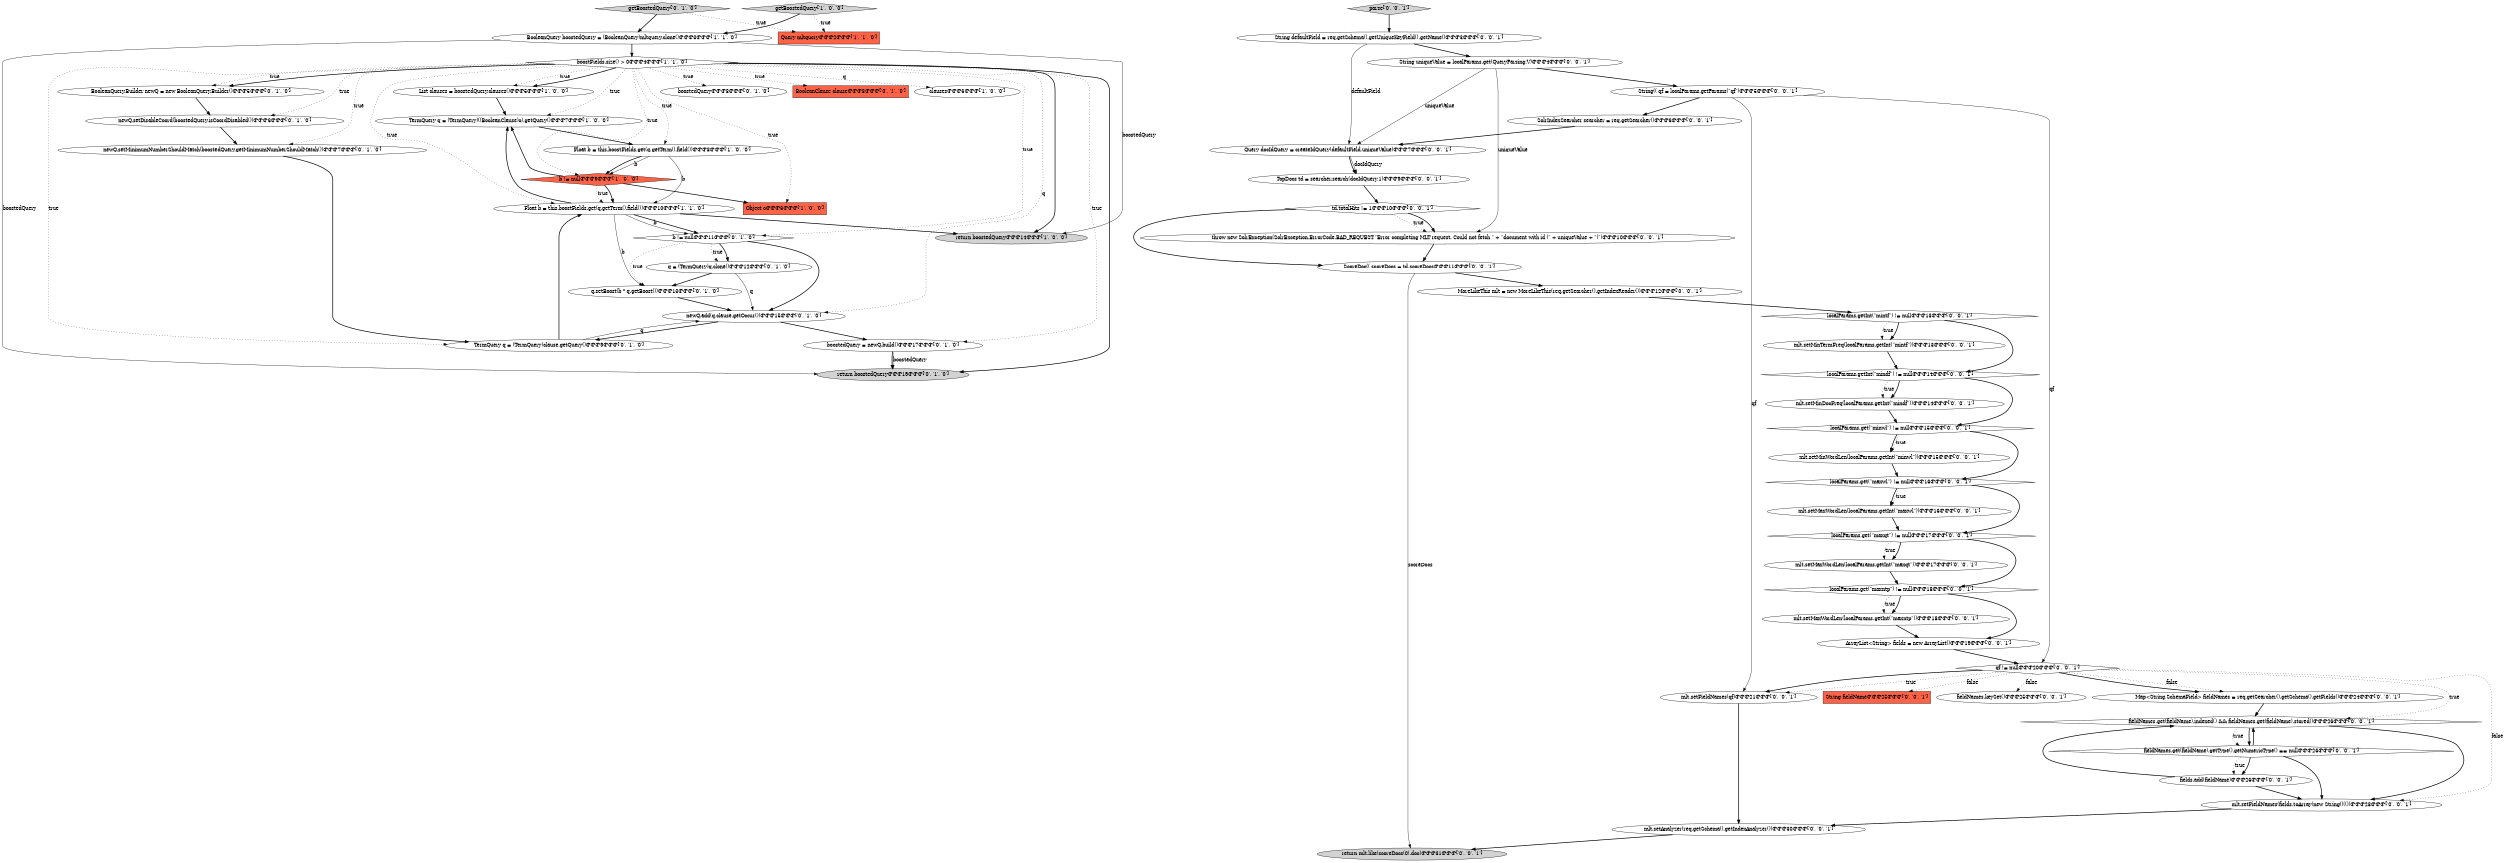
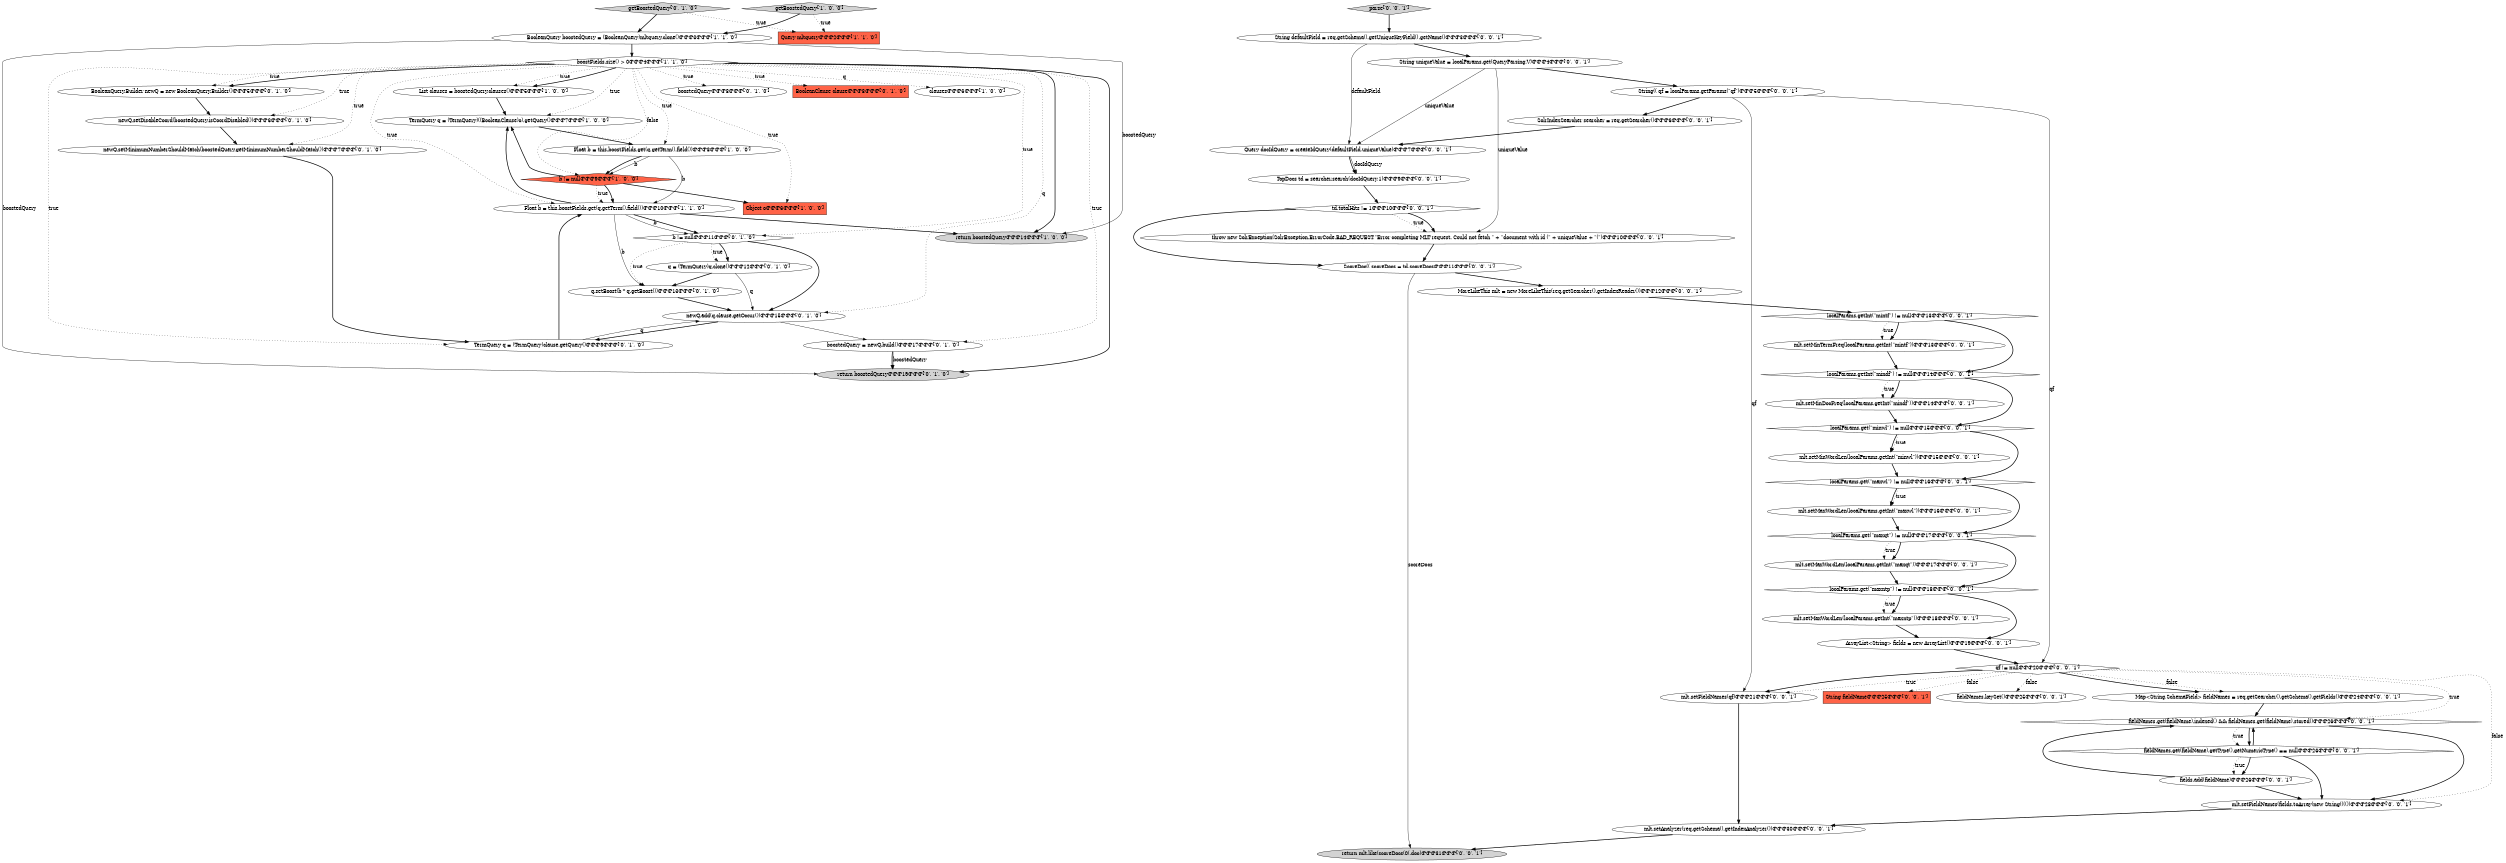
(653, 121) -> (653, 121)
(822, 331) -> (822, 331)
